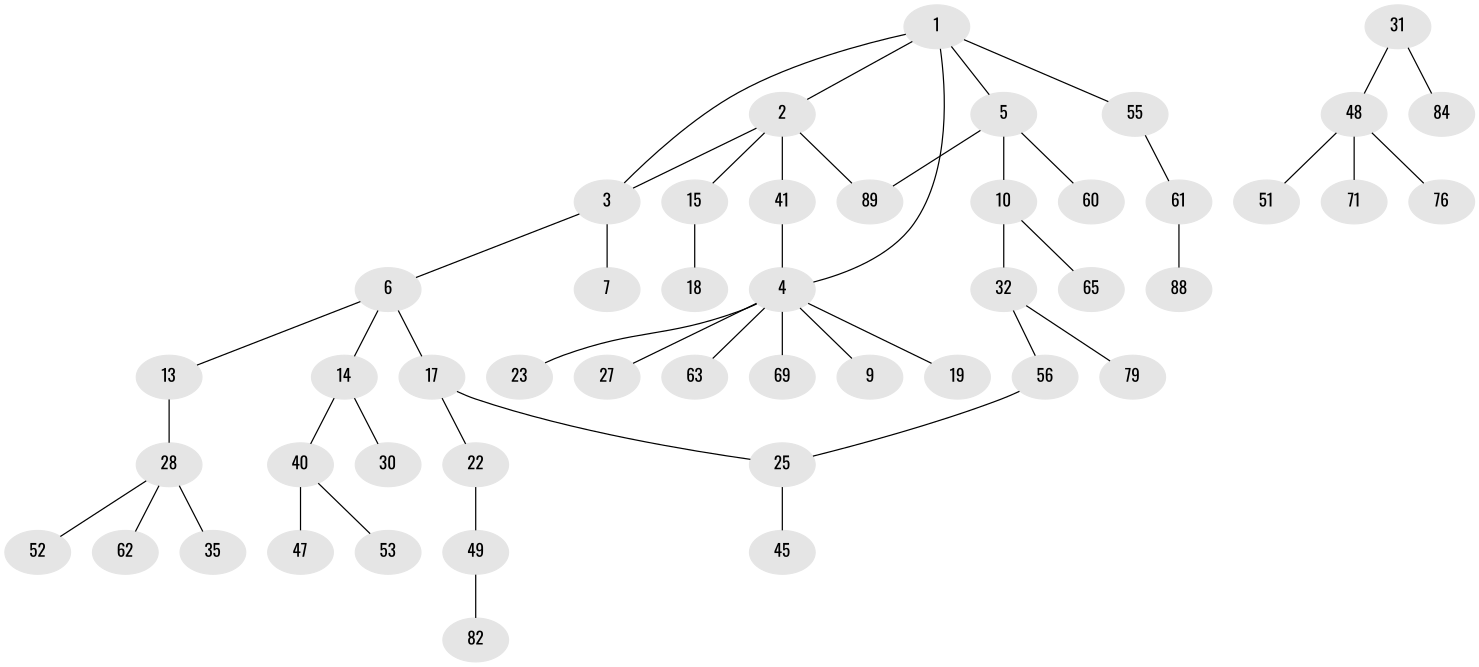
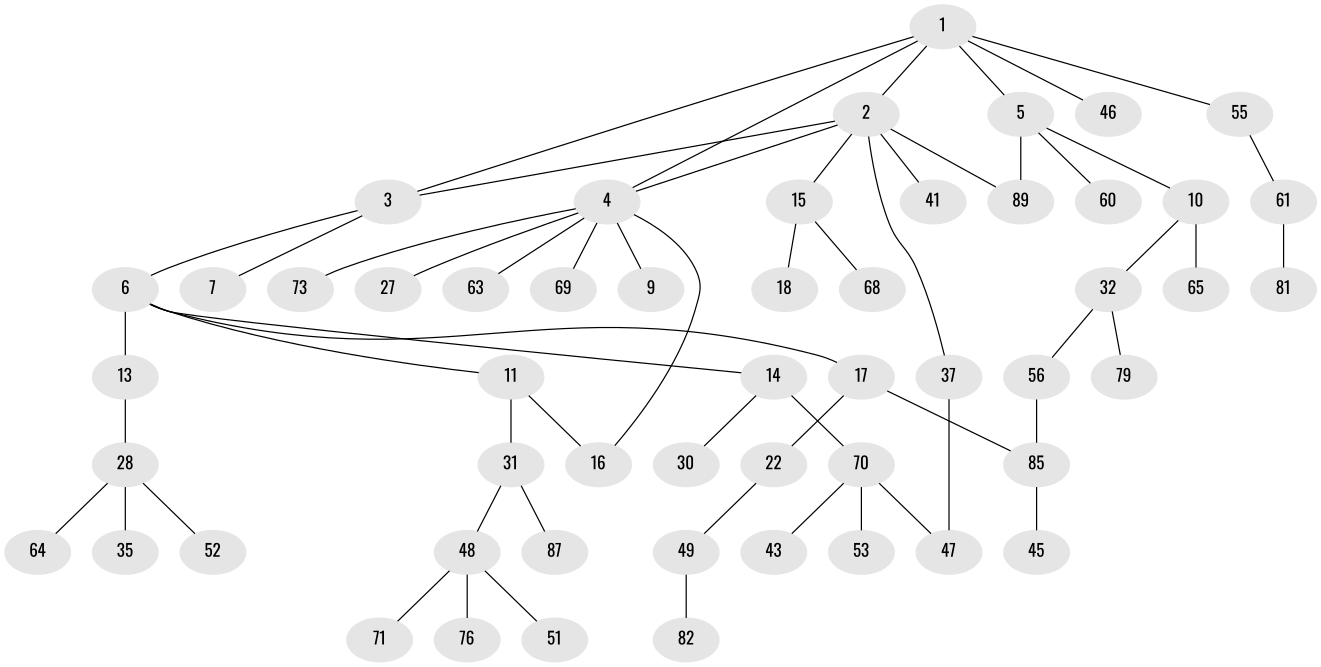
none -> (1108, 114)
(1442, 114) -> (555, 552)
(782, 246) -> (737, 158)
none -> (872, 290)
(1179, 290) -> (1284, 290)
none -> (511, 377)
(520, 377) -> (301, 290)
none -> (949, 377)
(958, 377) -> (599, 465)
(301, 465) -> (861, 465)
(782, 465) -> (1037, 465)
(125, 552) -> (38, 552)
none -> (774, 552)
